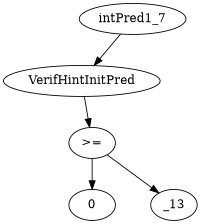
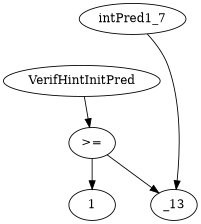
(110, 46) -> (177, 104)
(92, 205) -> (92, 205)
